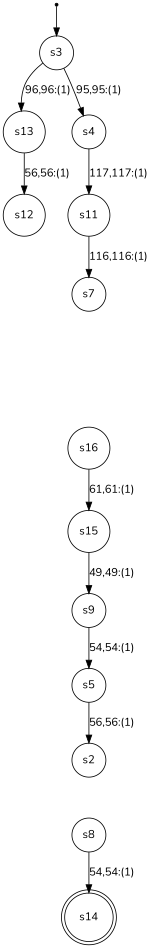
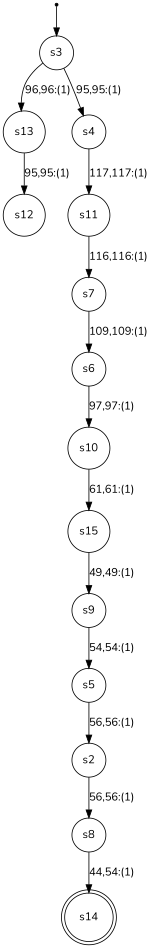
(47, 174) -> (47, 174)
none -> (89, 369)
(89, 448) -> (89, 448)
none -> (89, 794)
(112, 872) -> (112, 872)
